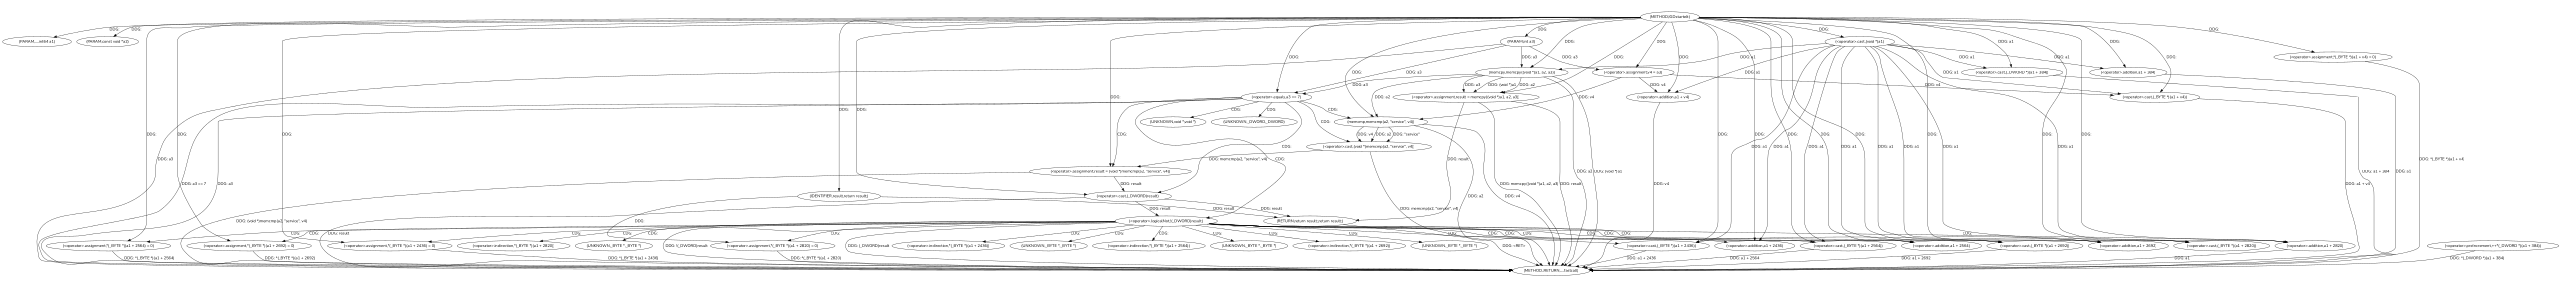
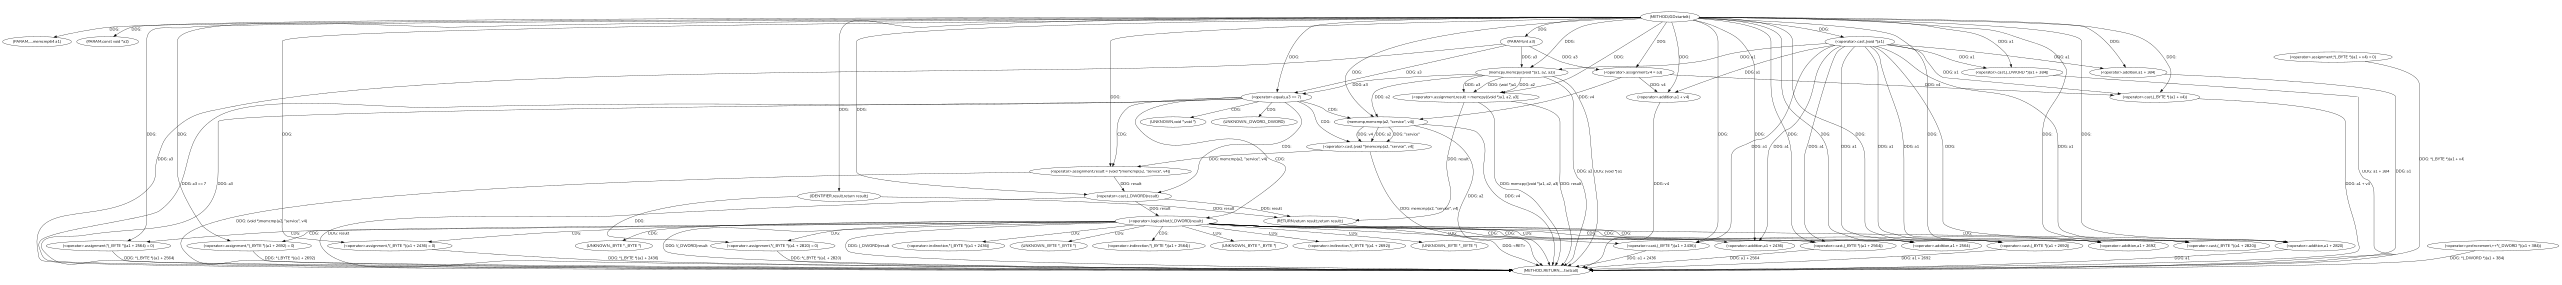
(2007, 20) -> none
(37, 42) -> (37, 42)
(1951, 147) -> (1951, 147)
(514, 246) -> none
